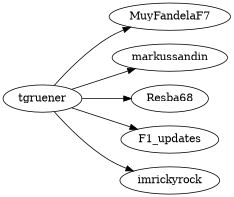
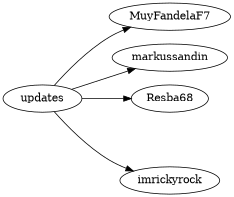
(42, 99) -> (42, 99)
(170, 140) -> none
